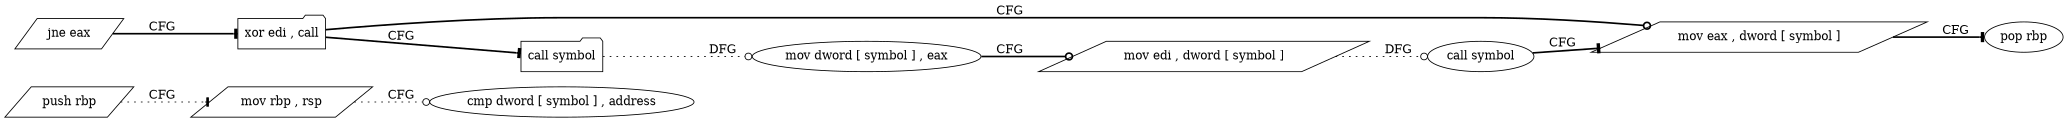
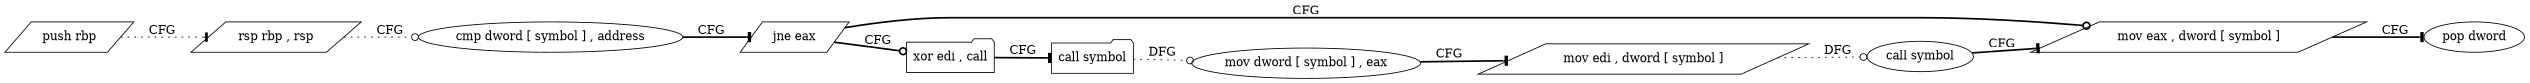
(984, 18) -> (1464, 18)
(173, 34) -> (867, 46)
none -> (715, 37)
(2024, 37) -> (2474, 37)
(1023, 56) -> (1462, 61)
(282, 102) -> (276, 37)
